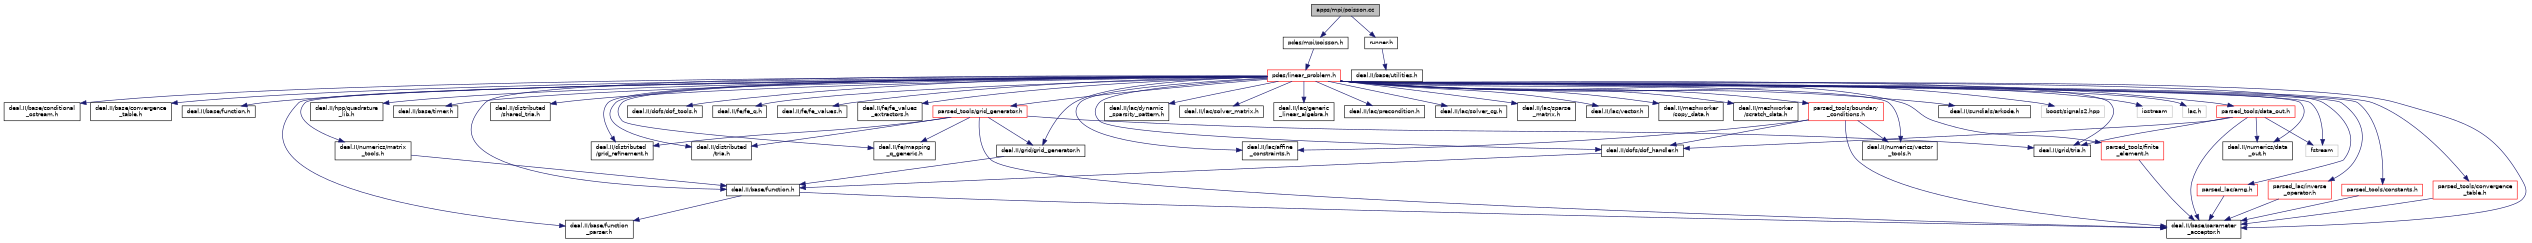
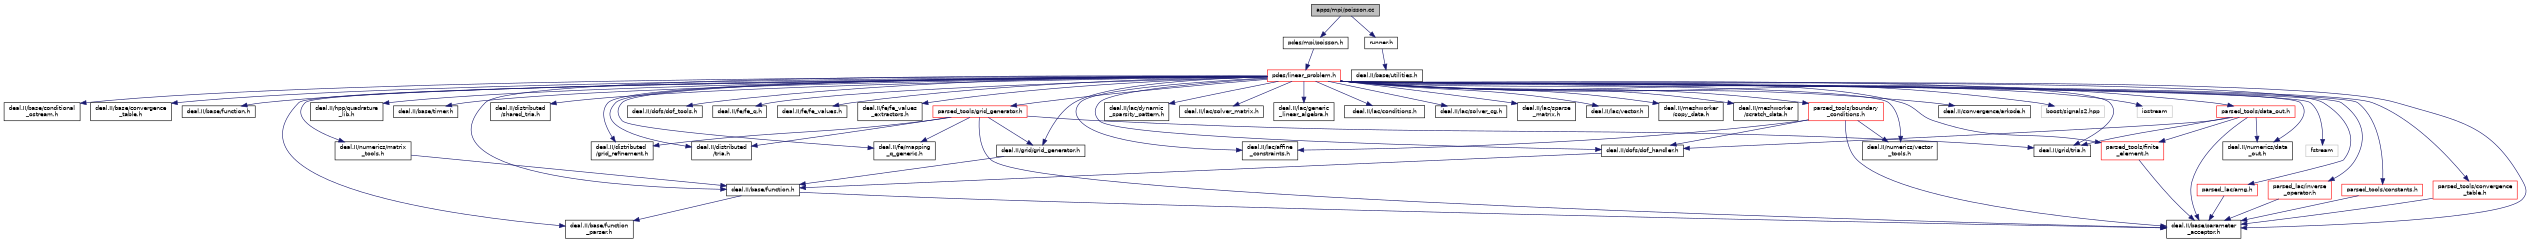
(1385, 112) -> (1385, 112)
(1985, 112) -> (1985, 112)
(2194, 112) -> none
(2285, 129) -> (2202, 129)
